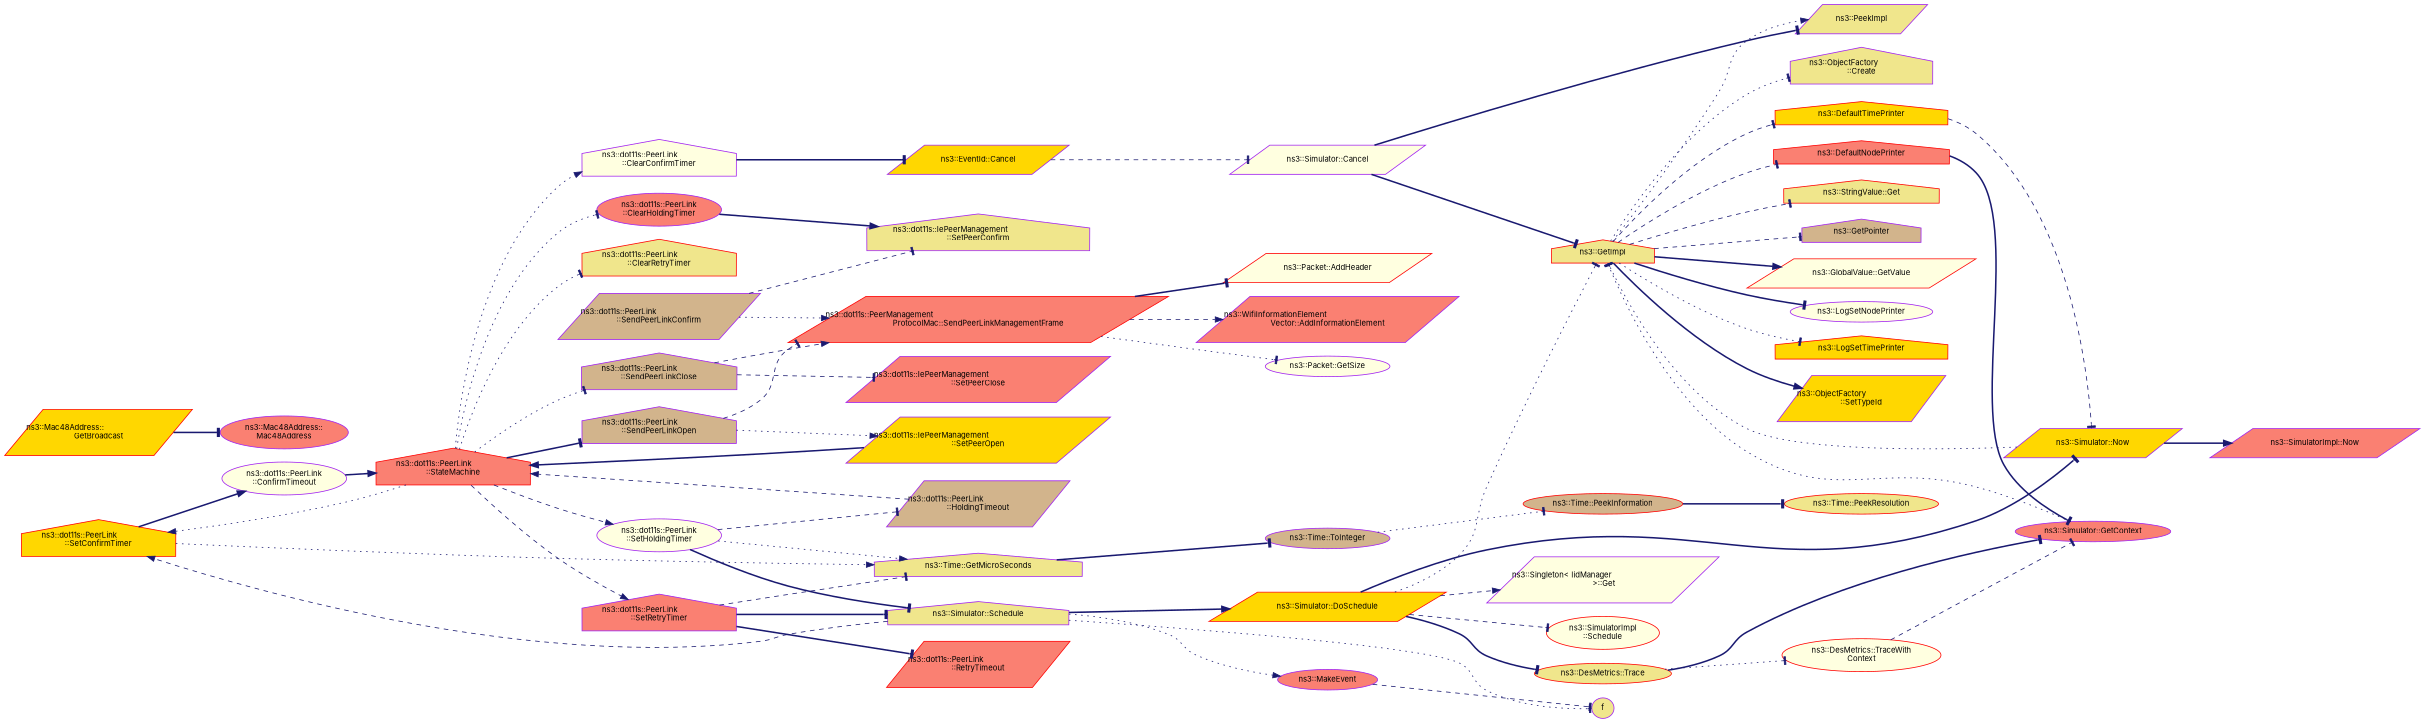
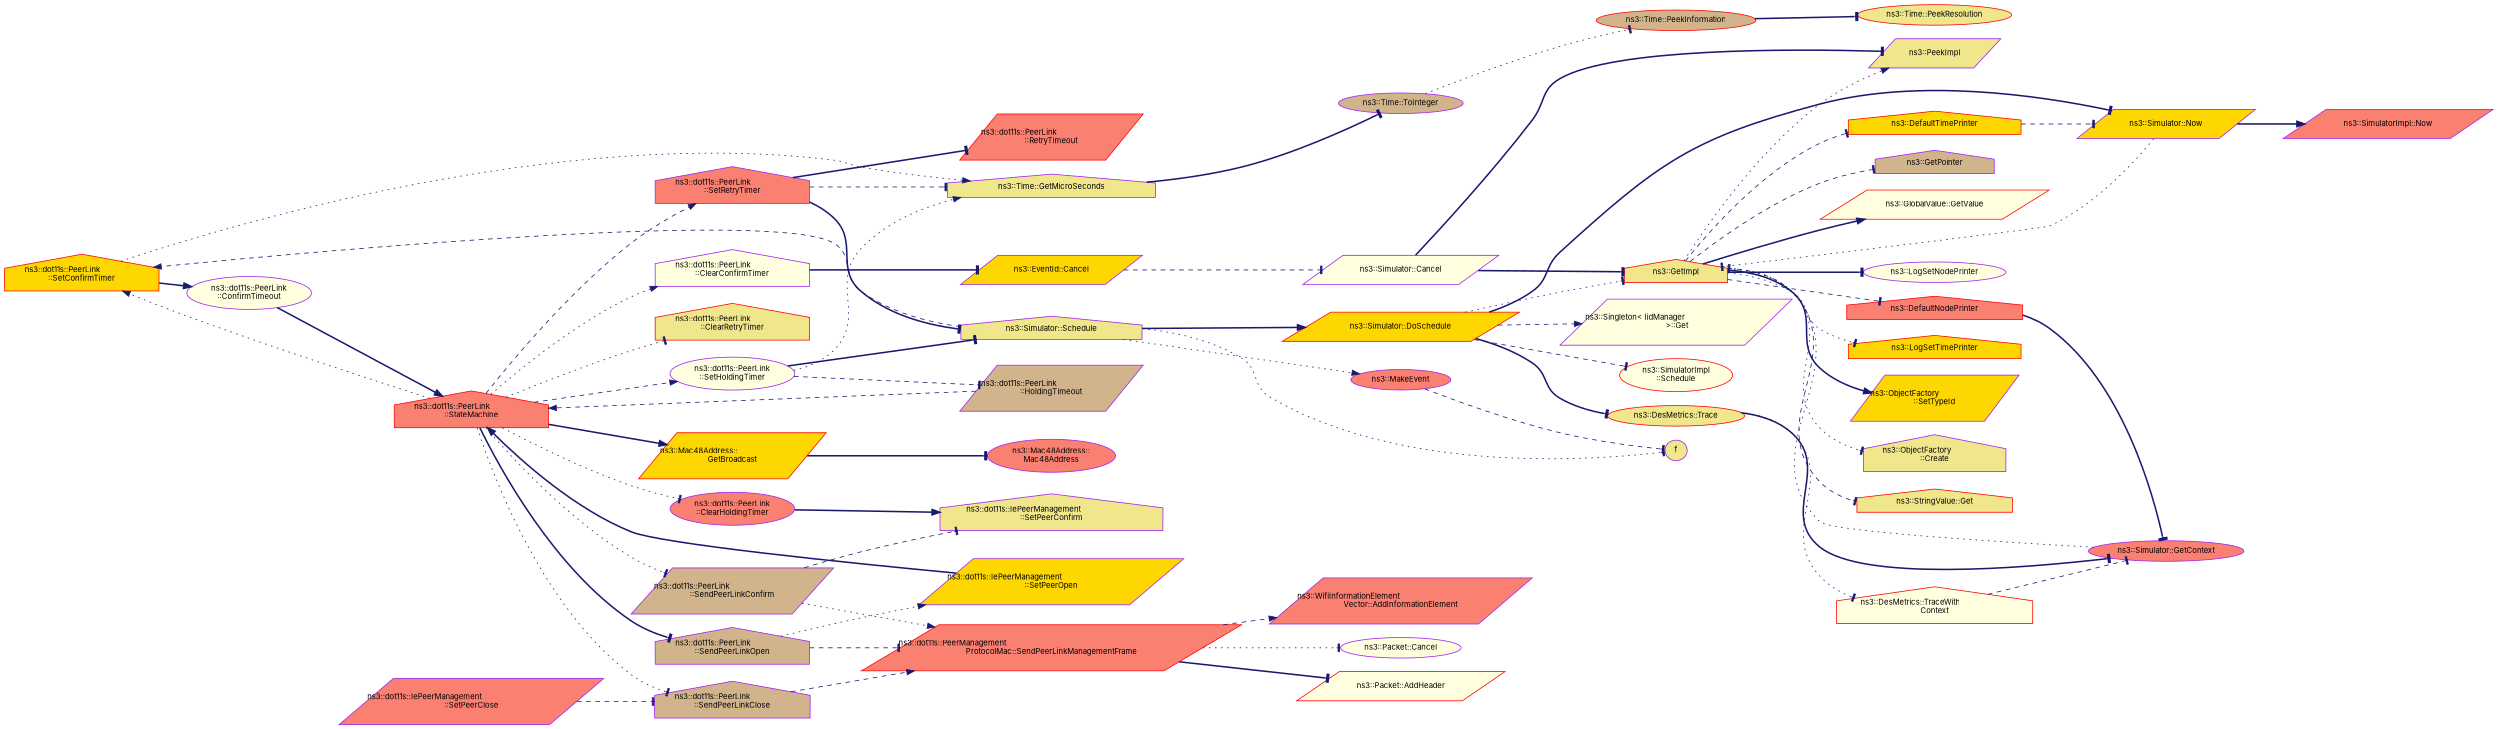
(1328, 366) -> (1401, 648)
(804, 376) -> (614, 702)
none -> (604, 434)
none -> (567, 510)
(1861, 655) -> (1935, 607)
